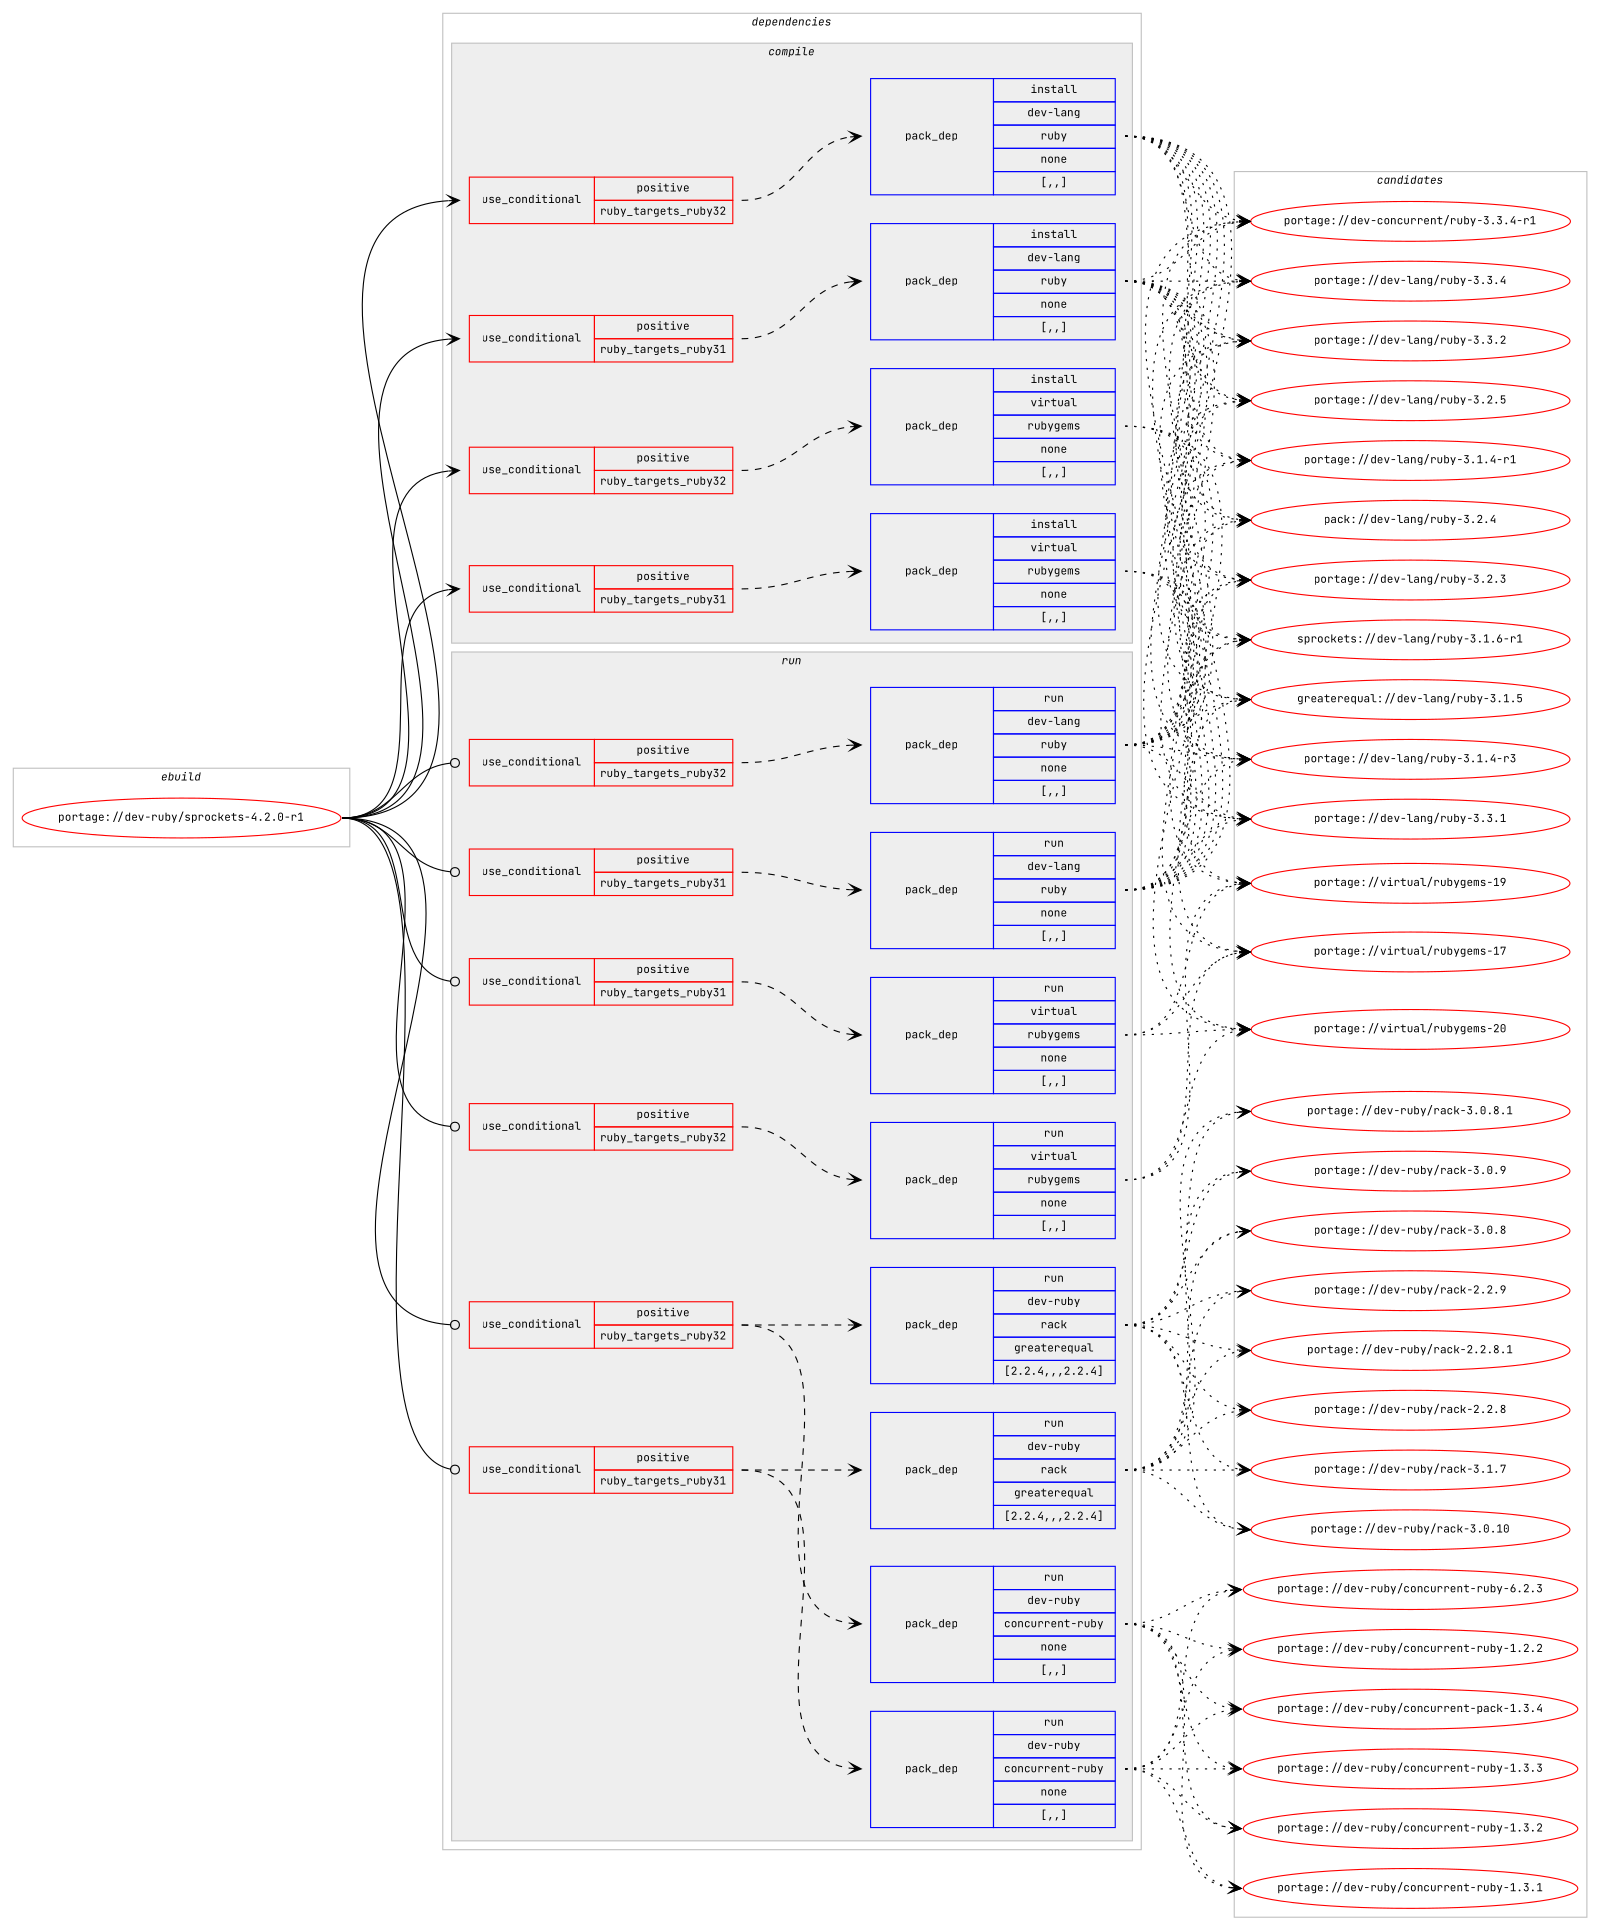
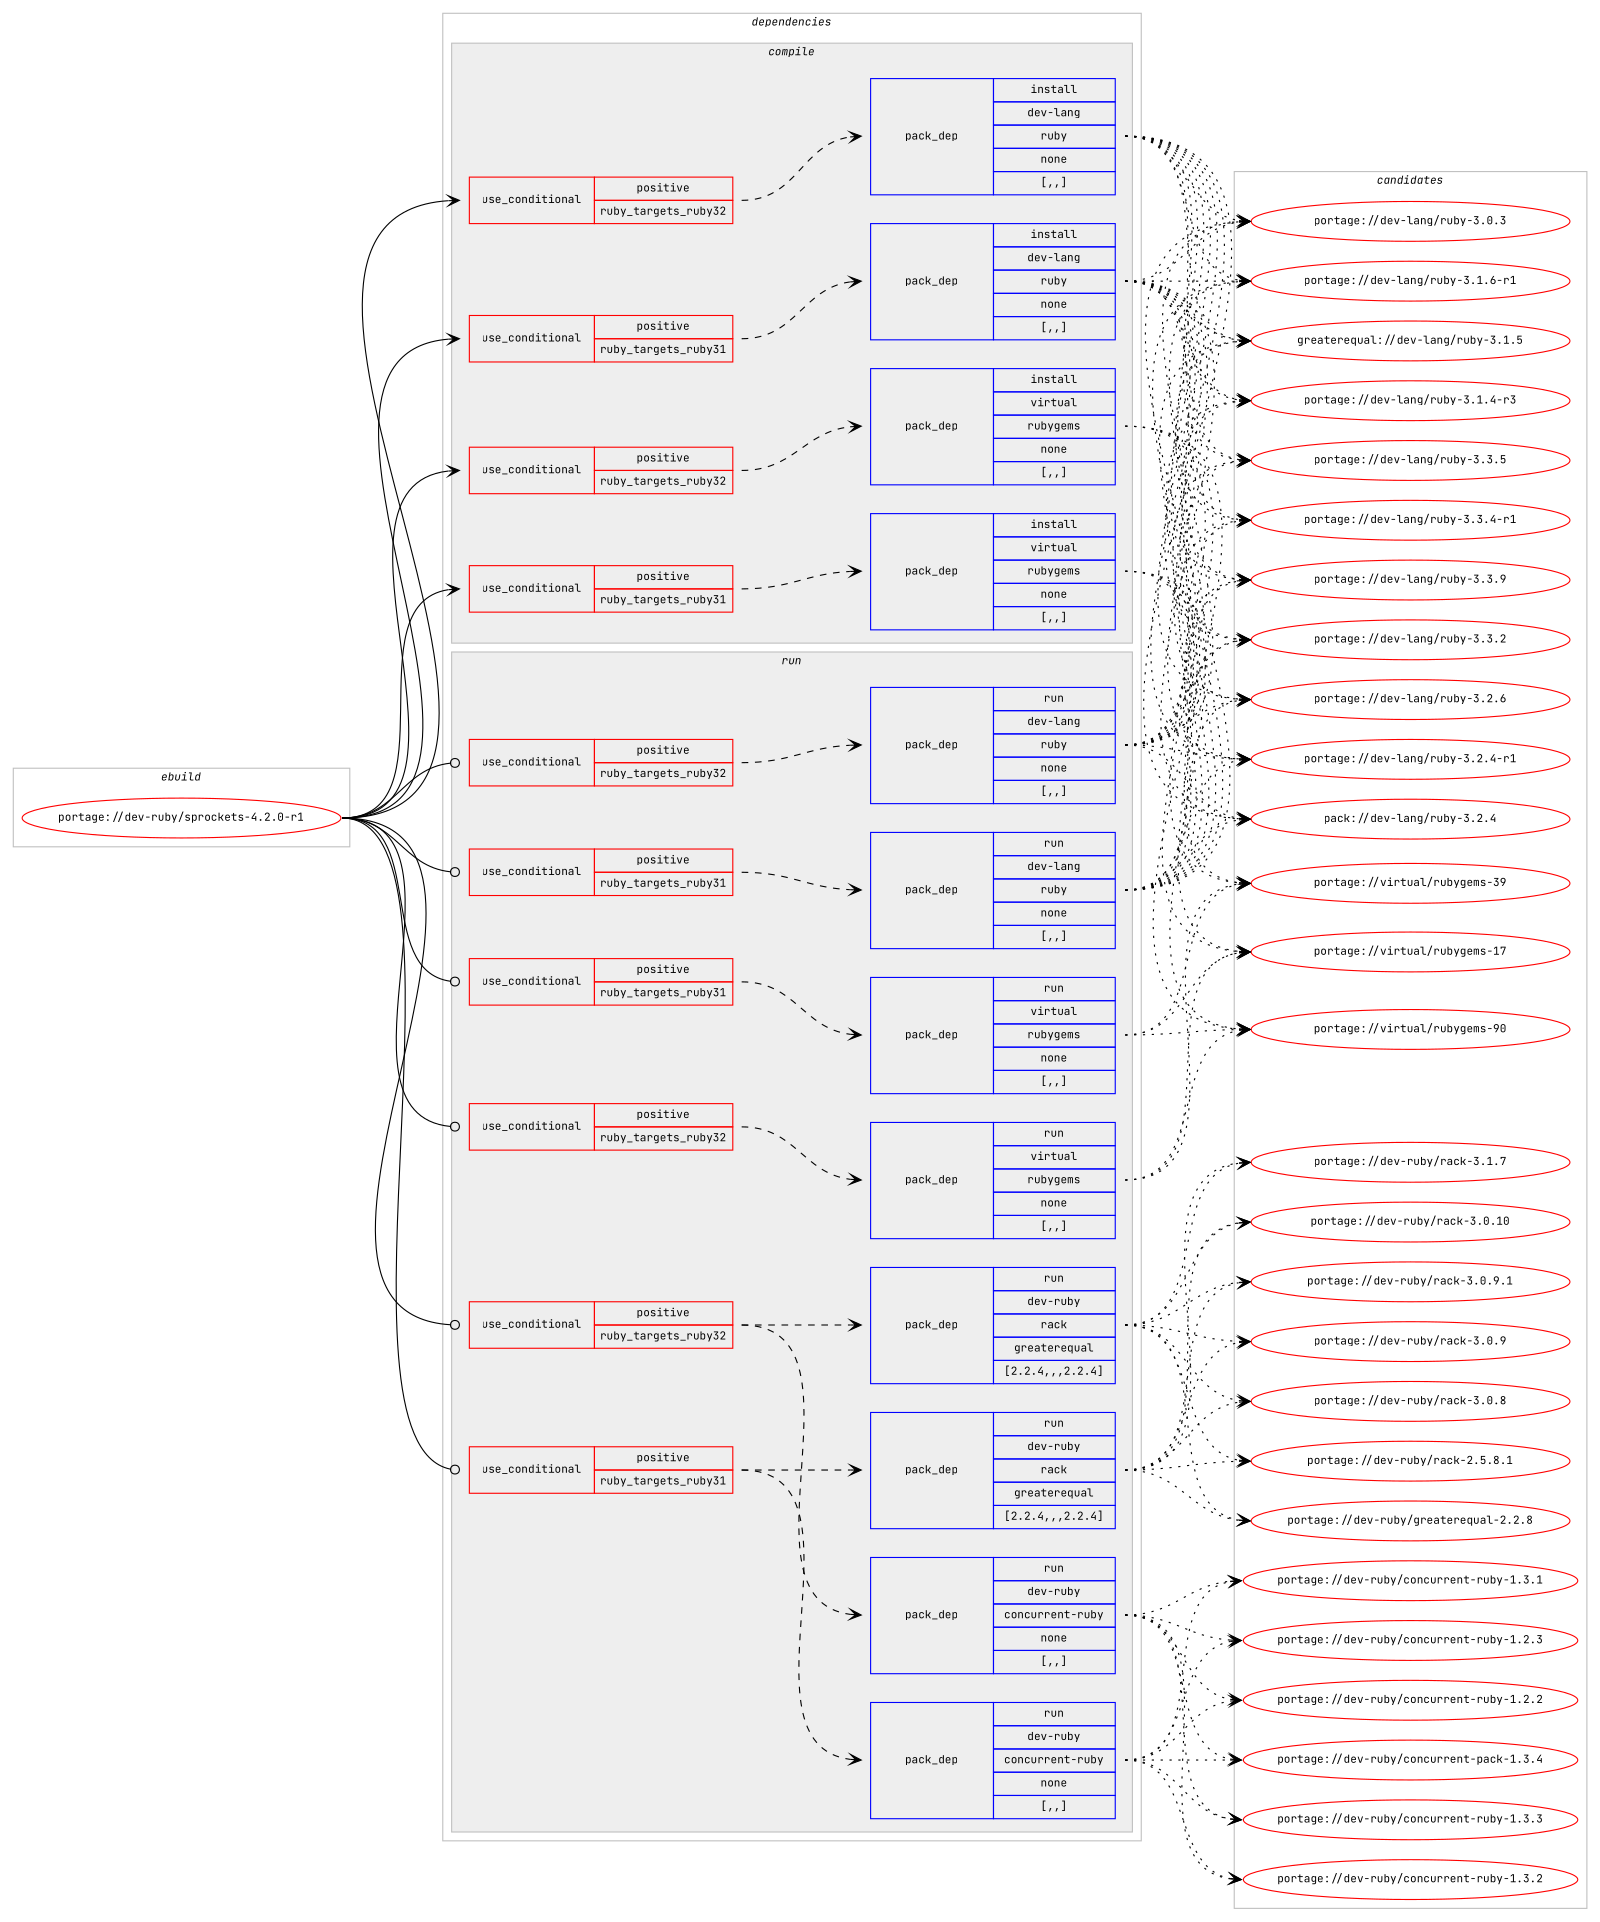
(1411, 221) -> (1411, 520)
(1411, 281) -> (1411, 580)
(1411, 401) -> (1411, 700)
(1411, 460) -> (1411, 759)
(1411, 580) -> (1411, 221)
(1411, 640) -> (1411, 281)
(1411, 819) -> (1411, 460)
(1411, 883) -> (1411, 883)
(1411, 1029) -> (1411, 1029)
(1411, 1111) -> (1411, 1282)
(1411, 1291) -> none
(1411, 1350) -> (1411, 1461)
(1411, 1410) -> (1411, 1521)
(1411, 1590) -> (1411, 1640)
